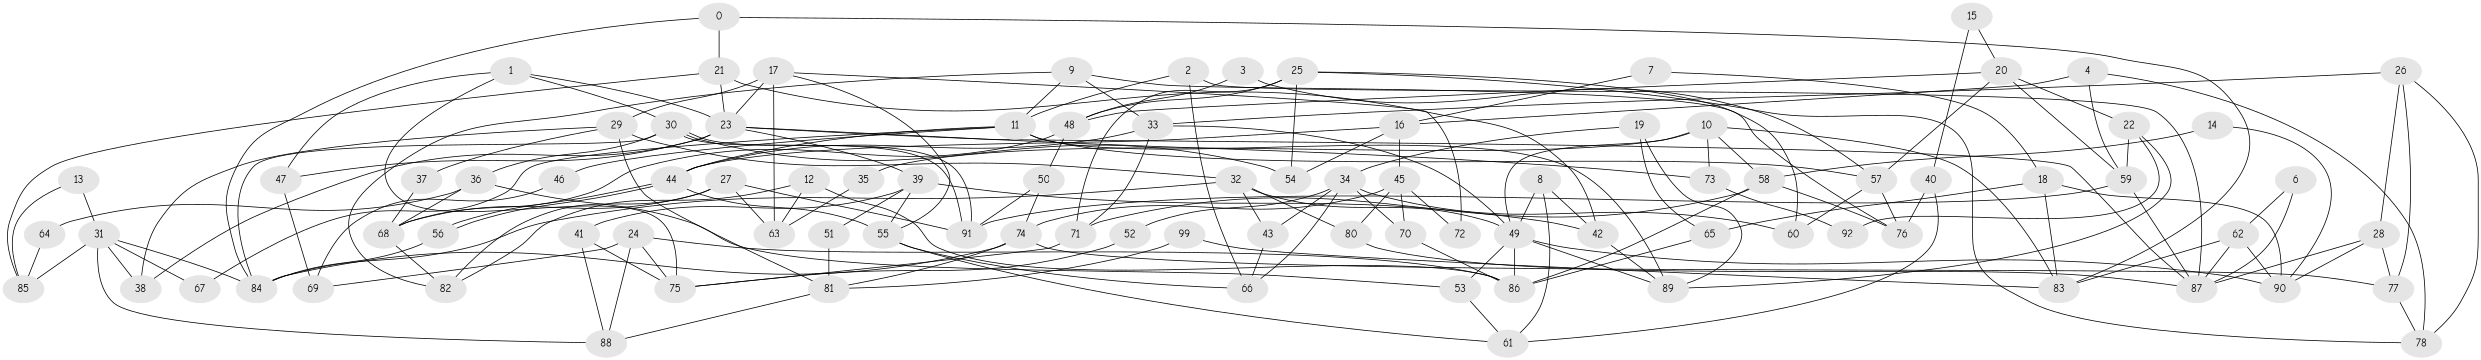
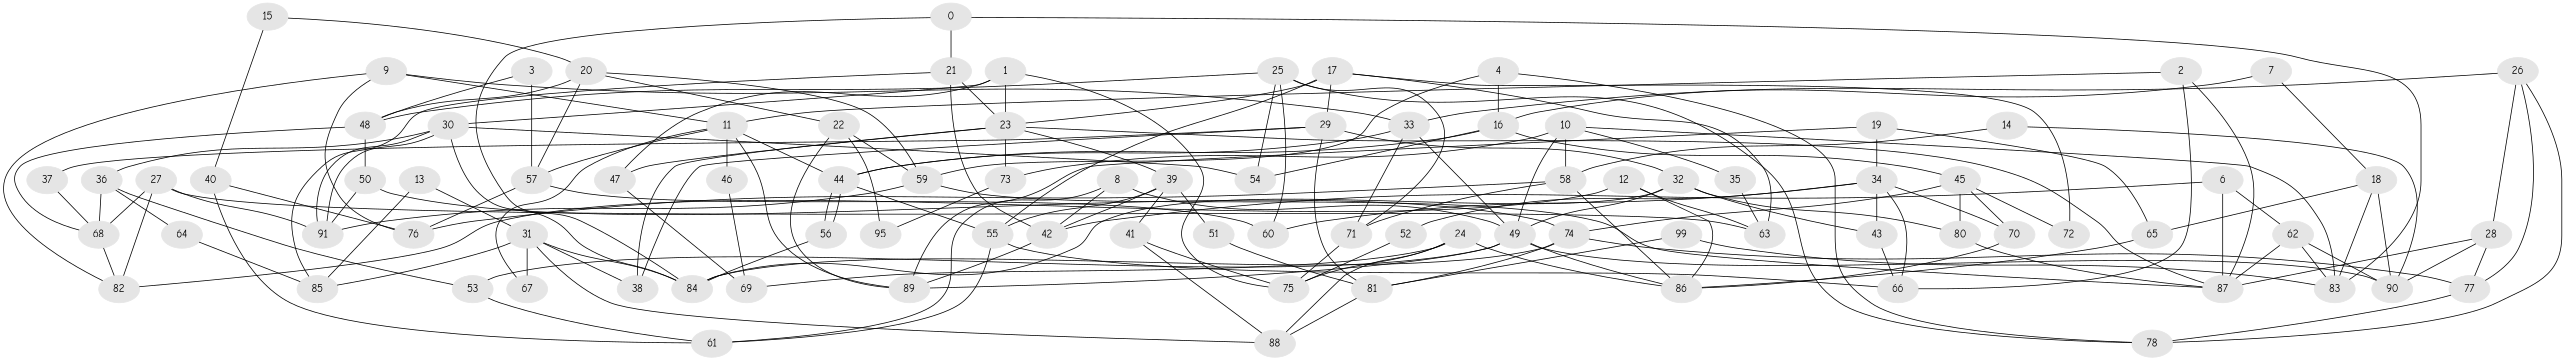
none -> (1548, 195)
(1848, 235) -> (881, 235)
